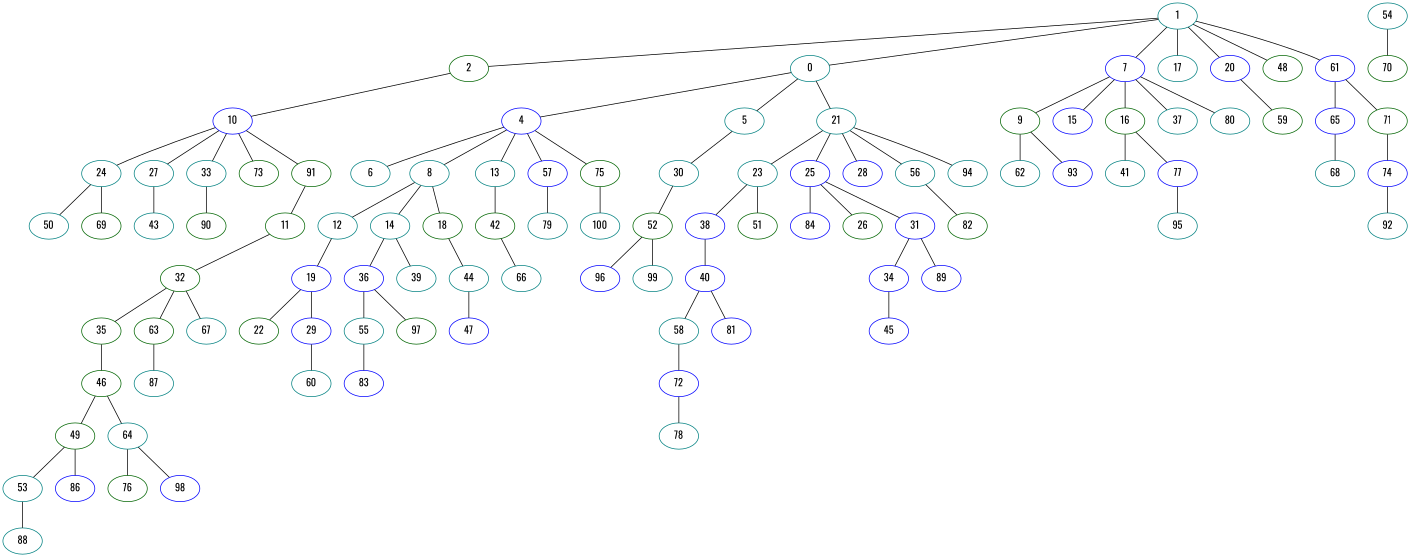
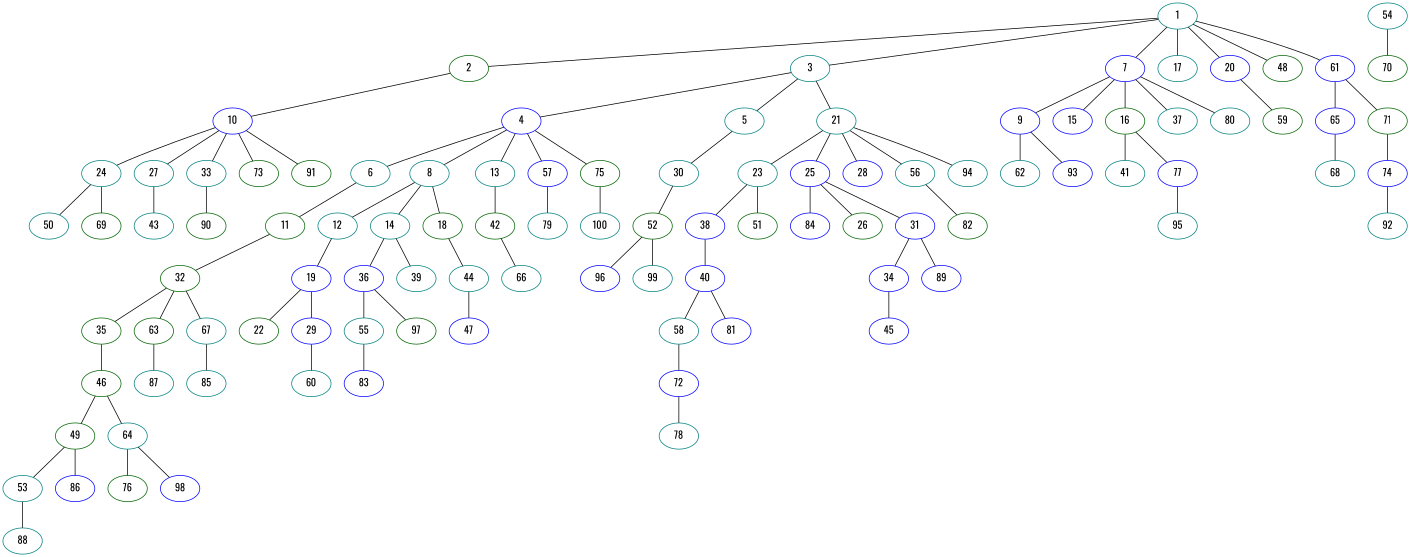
(810, 69) -> (810, 69)
(1020, 121) -> (1020, 121)
(298, 200) -> (328, 200)
none -> (206, 384)
